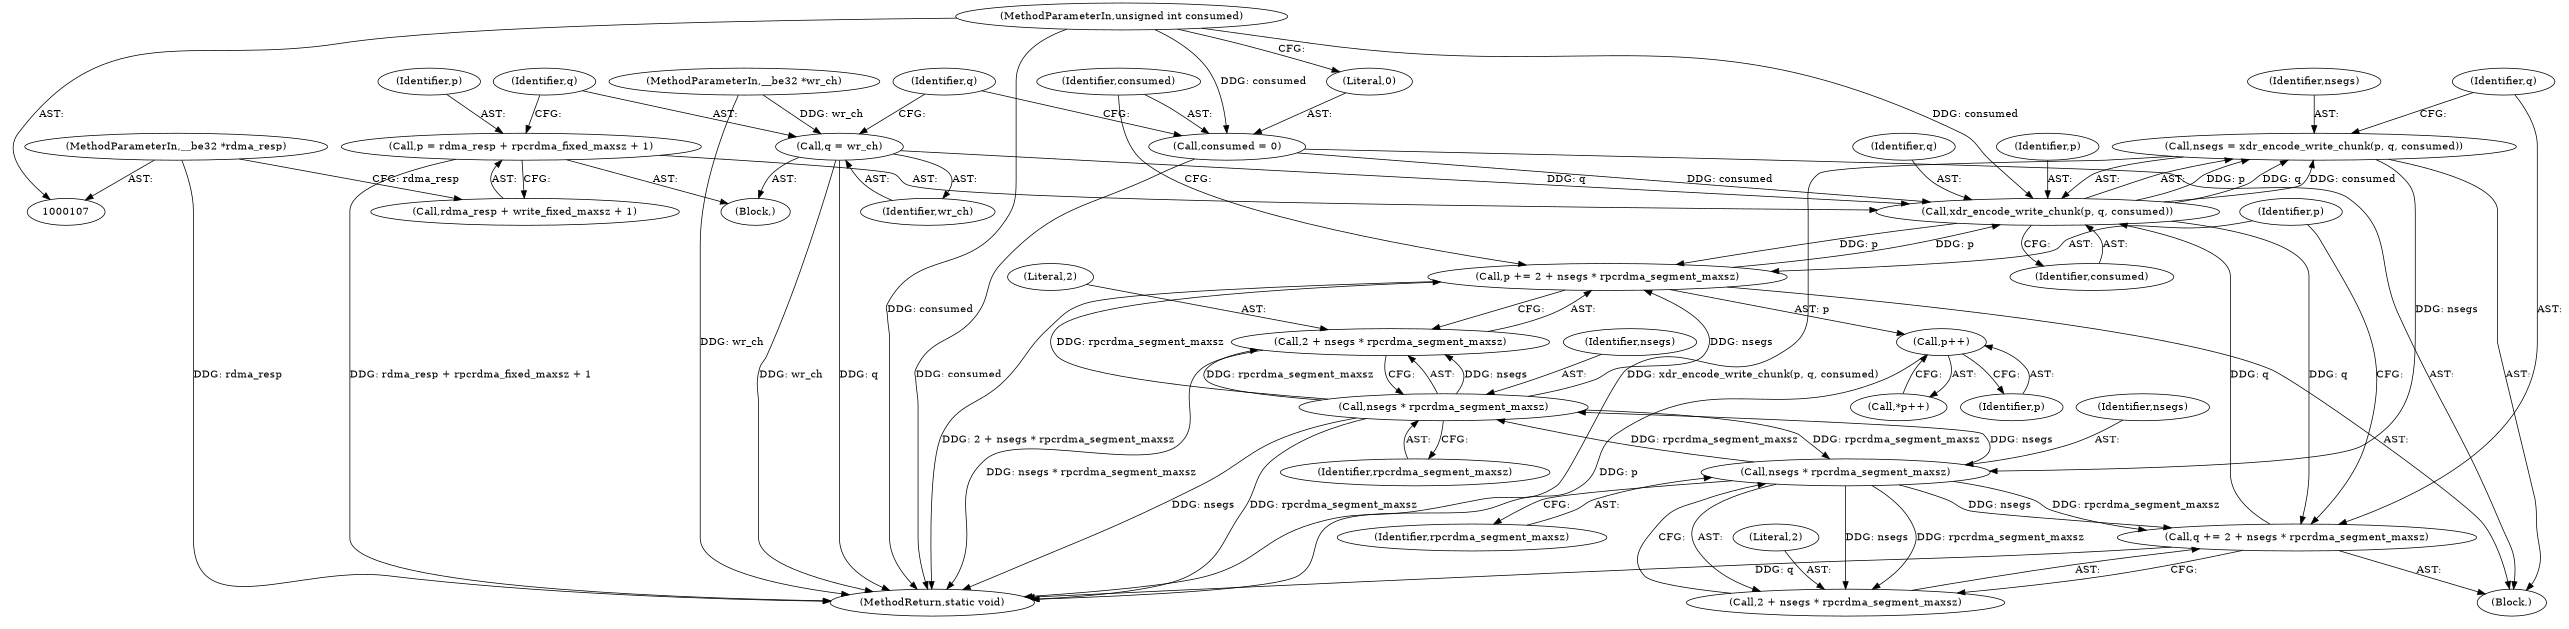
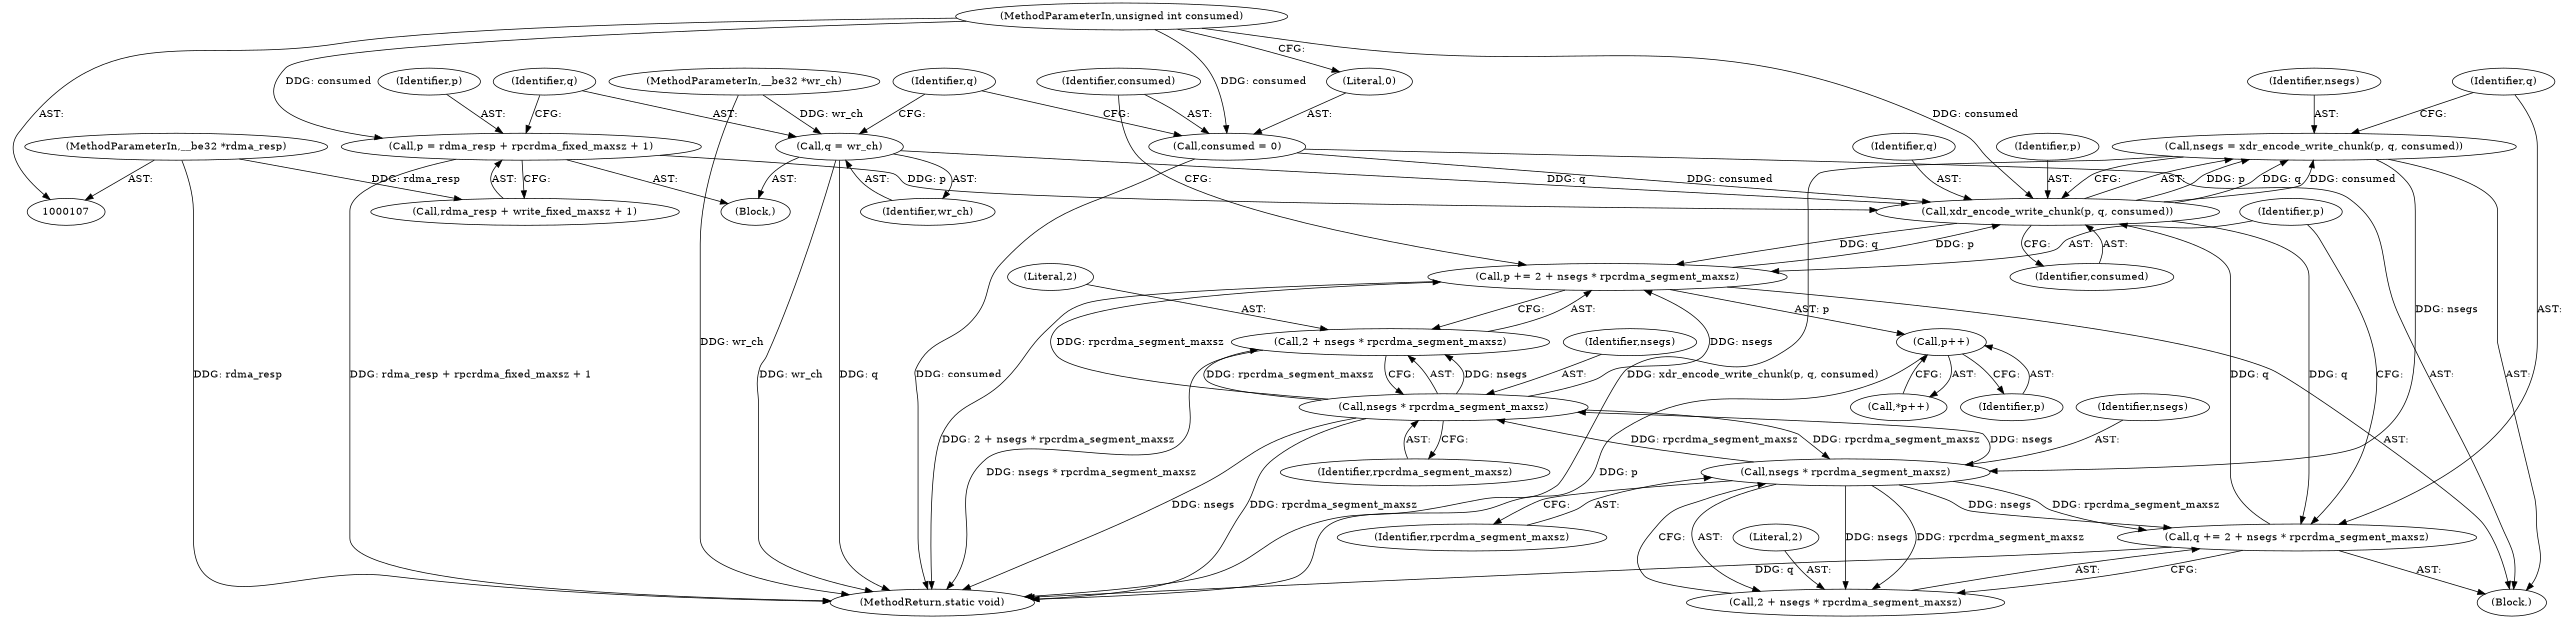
(416, 179) -> (416, 179)
(927, 179) -> (927, 179)
(2109, 179) -> (2109, 179)
(1859, 244) -> (1859, 244)
(914, 274) -> (553, 38)
